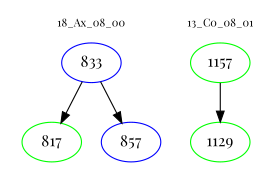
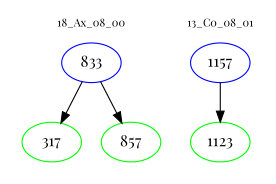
(220, 63) -> (220, 63)
(52, 142) -> (52, 142)
(131, 142) -> (131, 142)
(220, 142) -> (220, 142)
